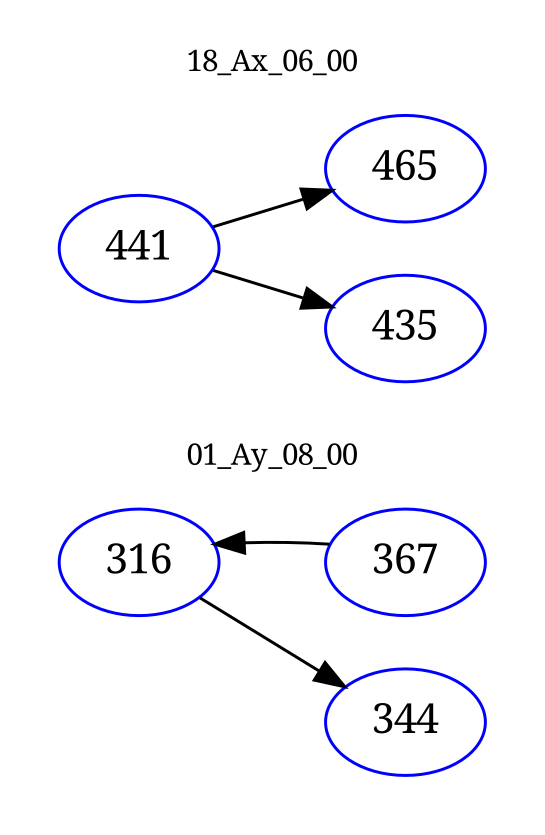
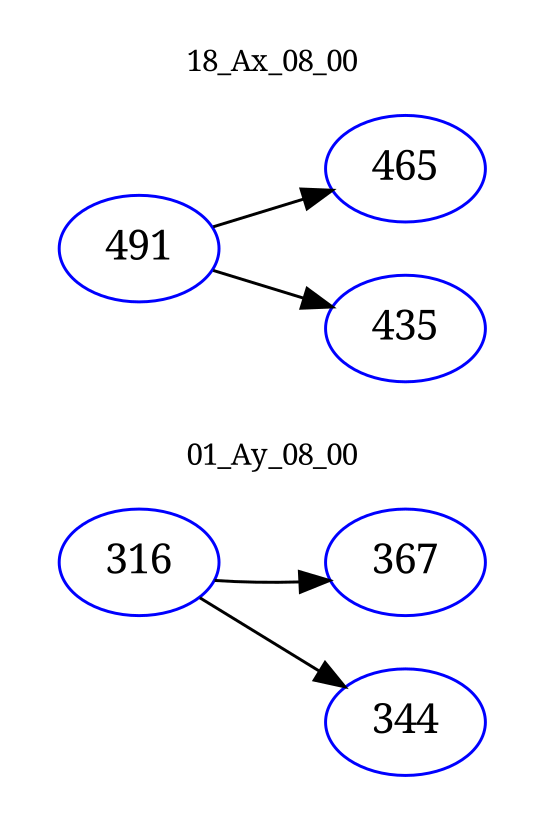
(272, 64) -> (272, 64)
(139, 249) -> (139, 249)
(287, 542) -> (257, 582)
